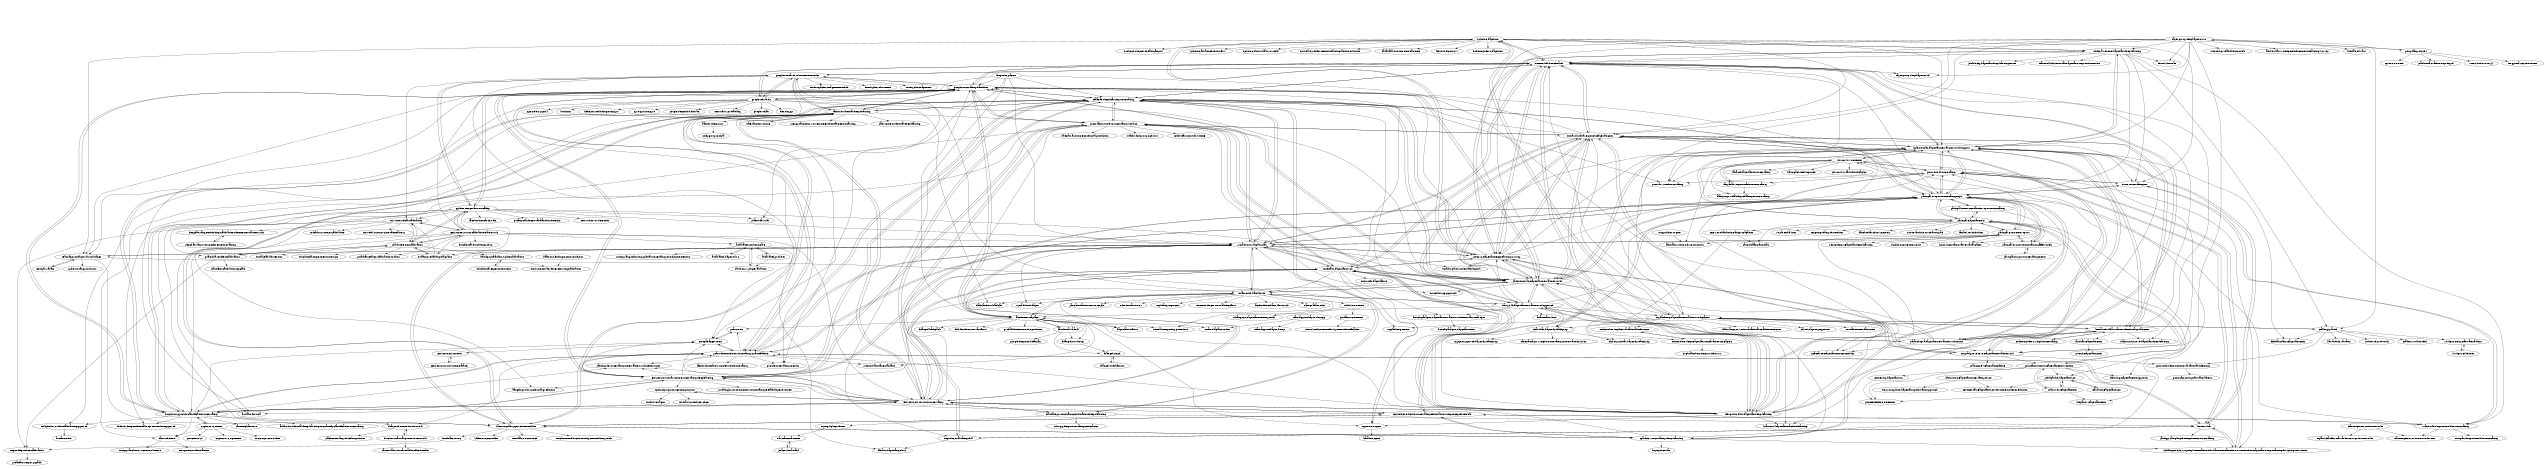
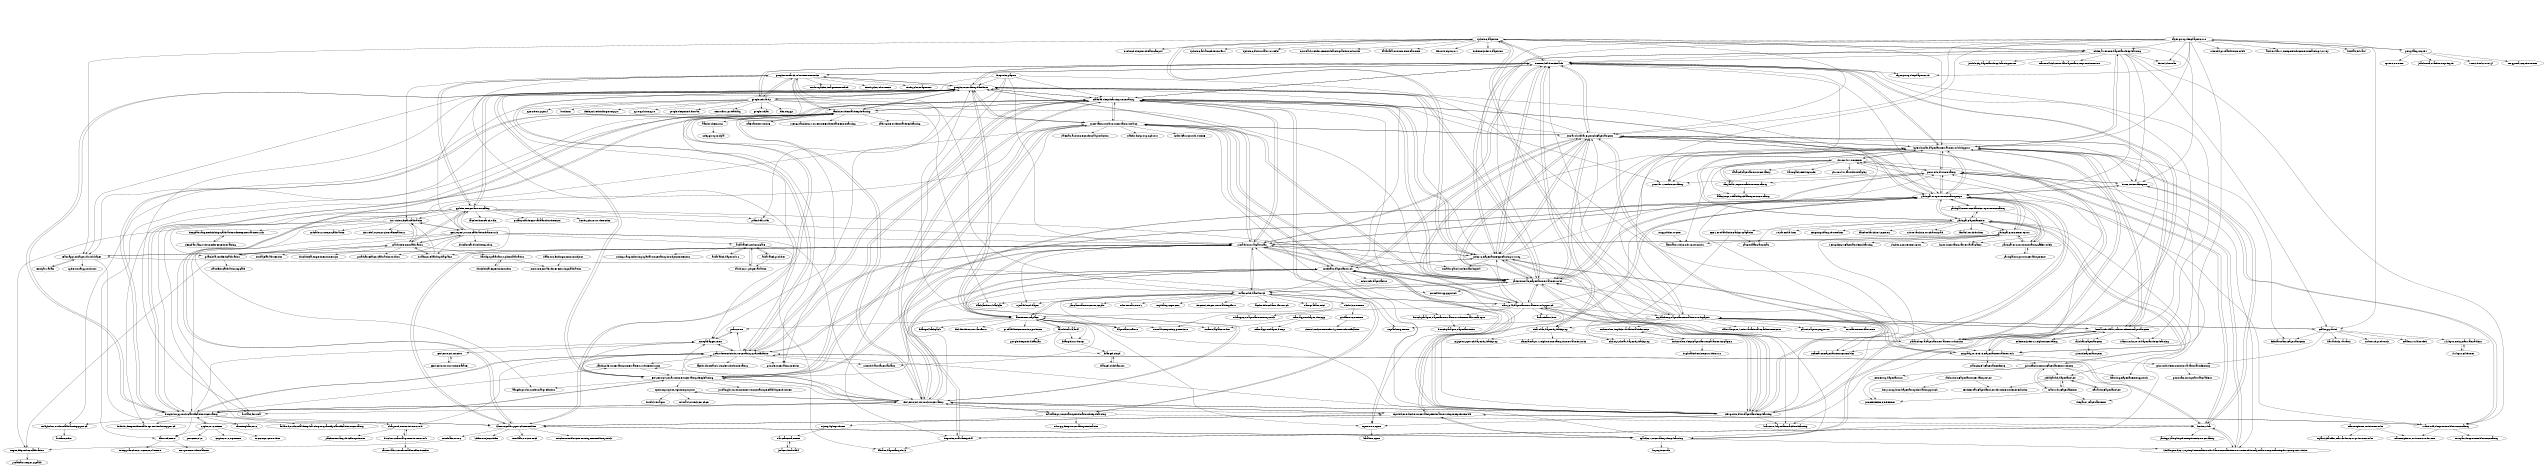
(595, 221) -> (595, 221)
(657, 372) -> (654, 372)
